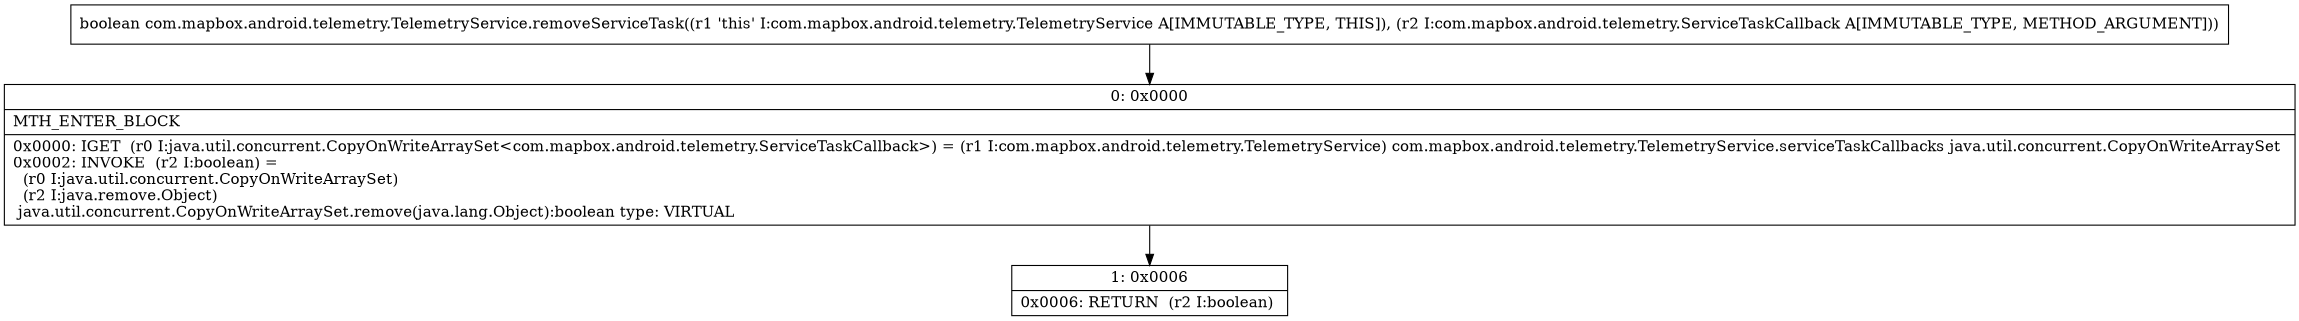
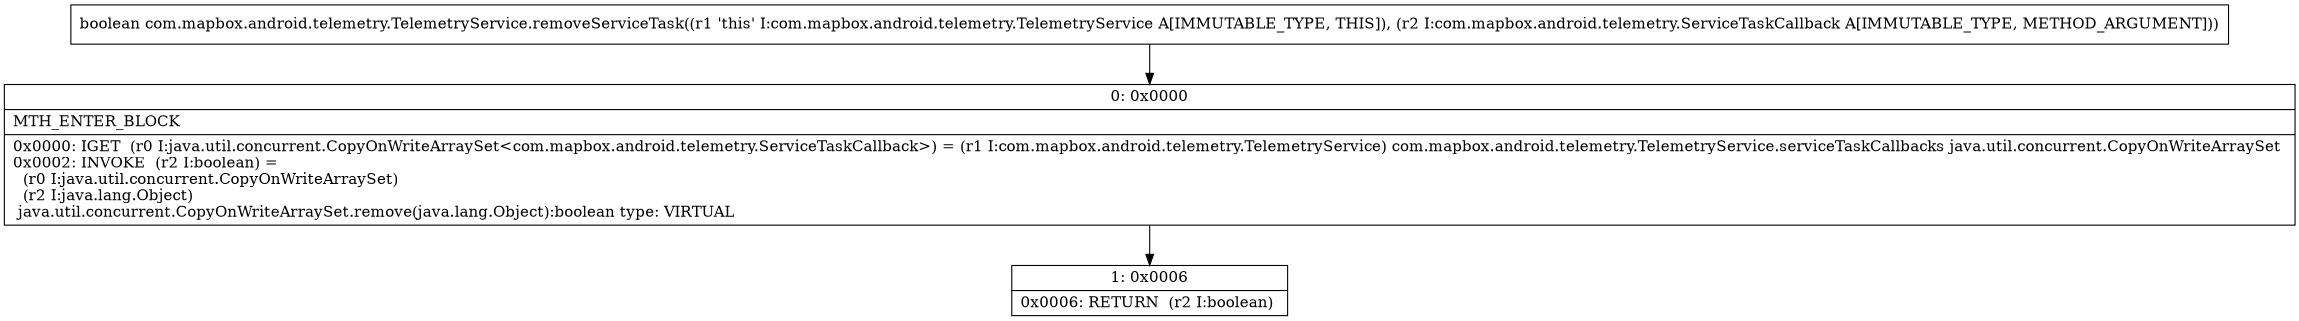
(116, 196) -> (104, 196)
